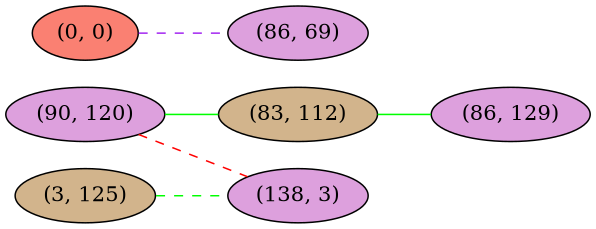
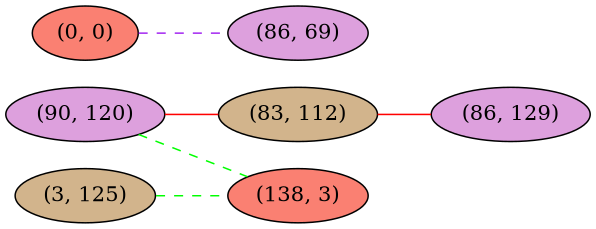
(192, 114) -> (192, 114)
(404, 114) -> (404, 114)
(193, 156) -> (193, 156)
(298, 196) -> (298, 196)
